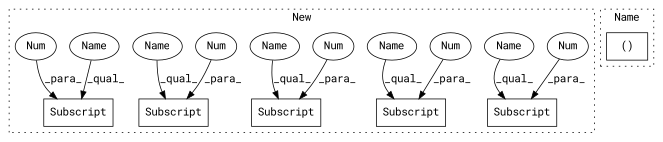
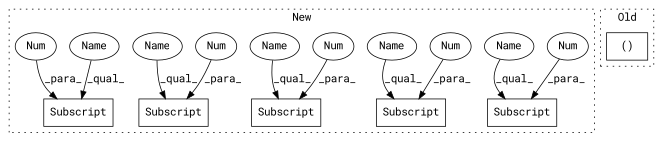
(627, 18) -> (627, 18)
